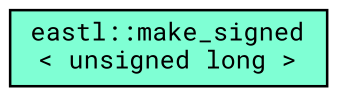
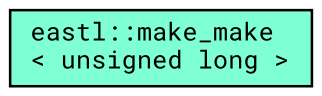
(169, 48) -> (161, 48)
